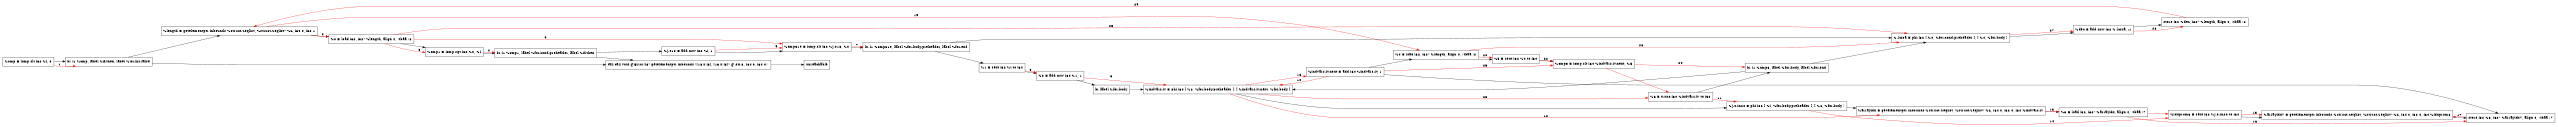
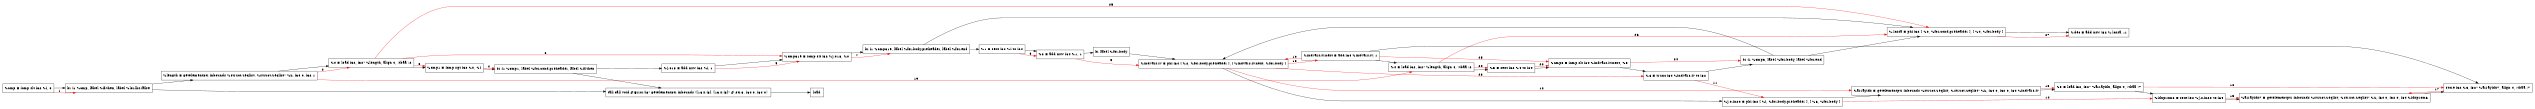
(2205, 22) -> none
(817, 65) -> (817, 92)
(1635, 79) -> (1632, 69)
(2157, 114) -> (2143, 92)
